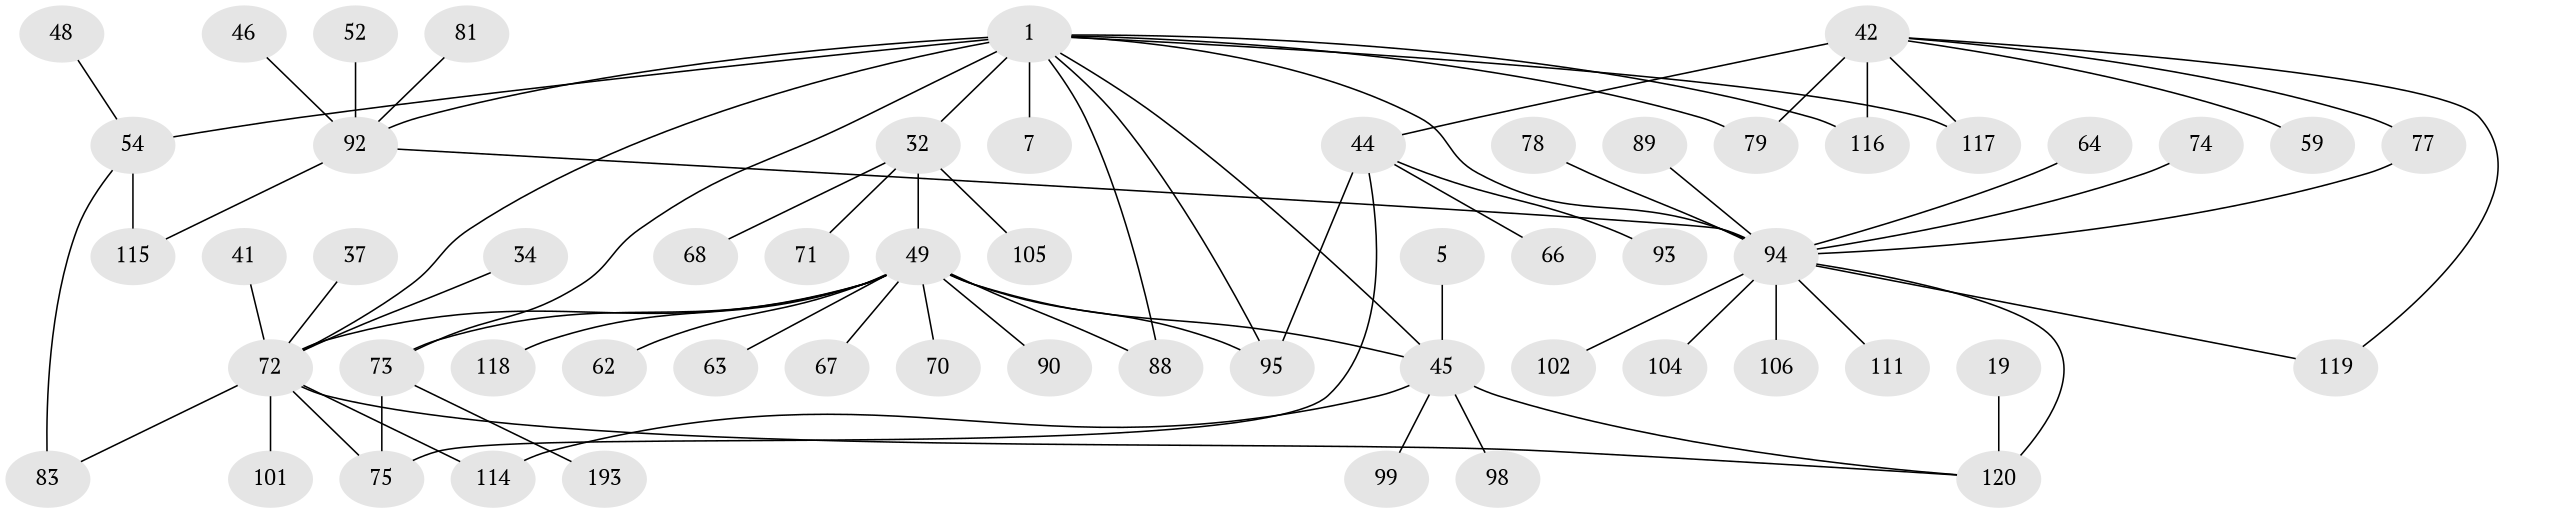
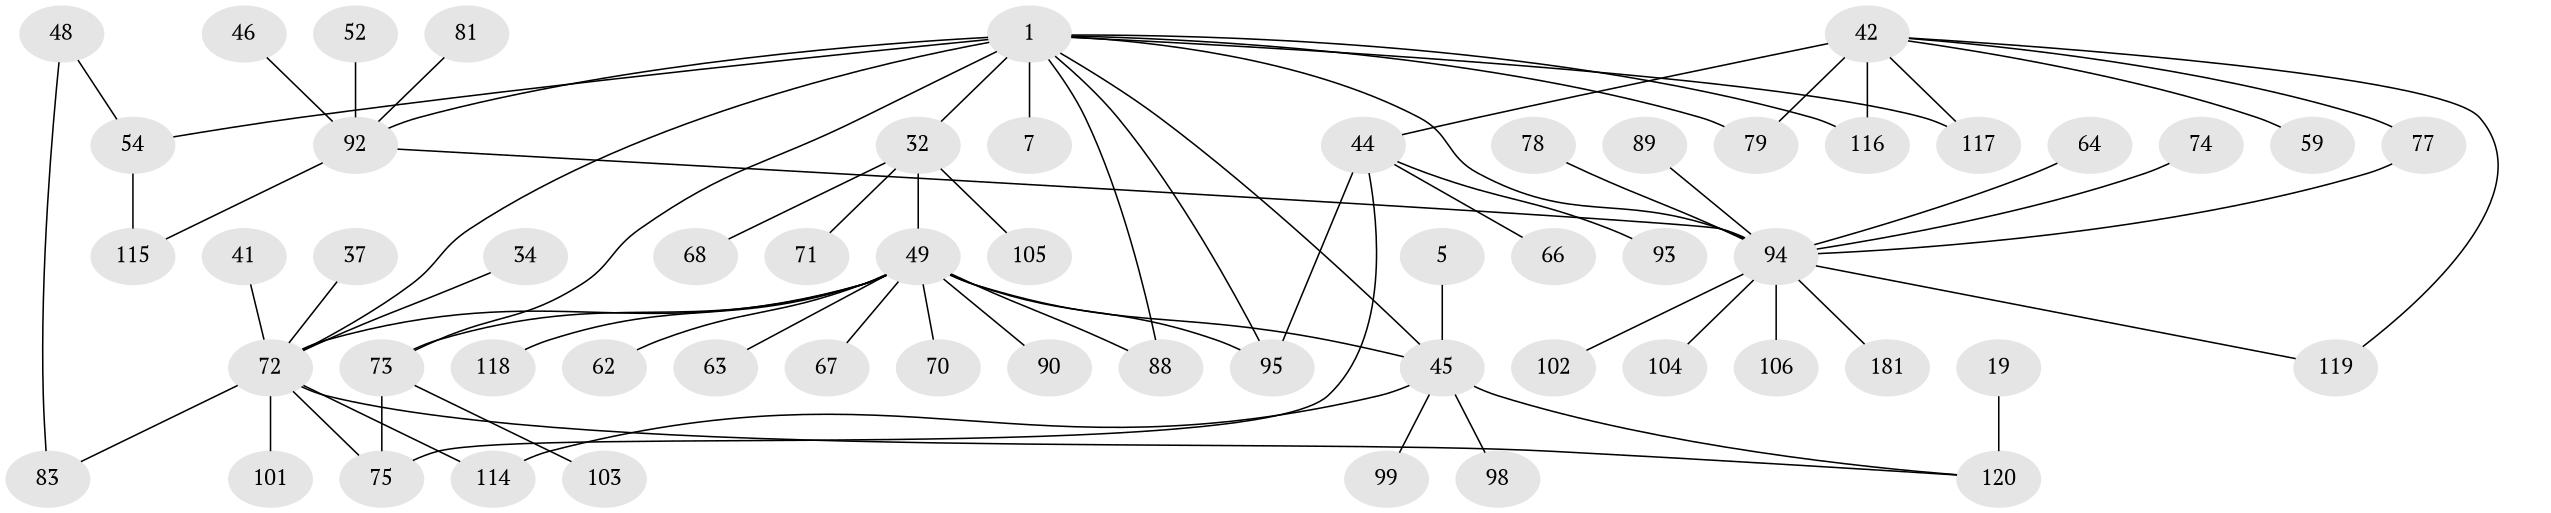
(58, 305) -> (45, 256)
(2020, 316) -> none
(1887, 368) -> (1887, 368)
(604, 479) -> (604, 479)
